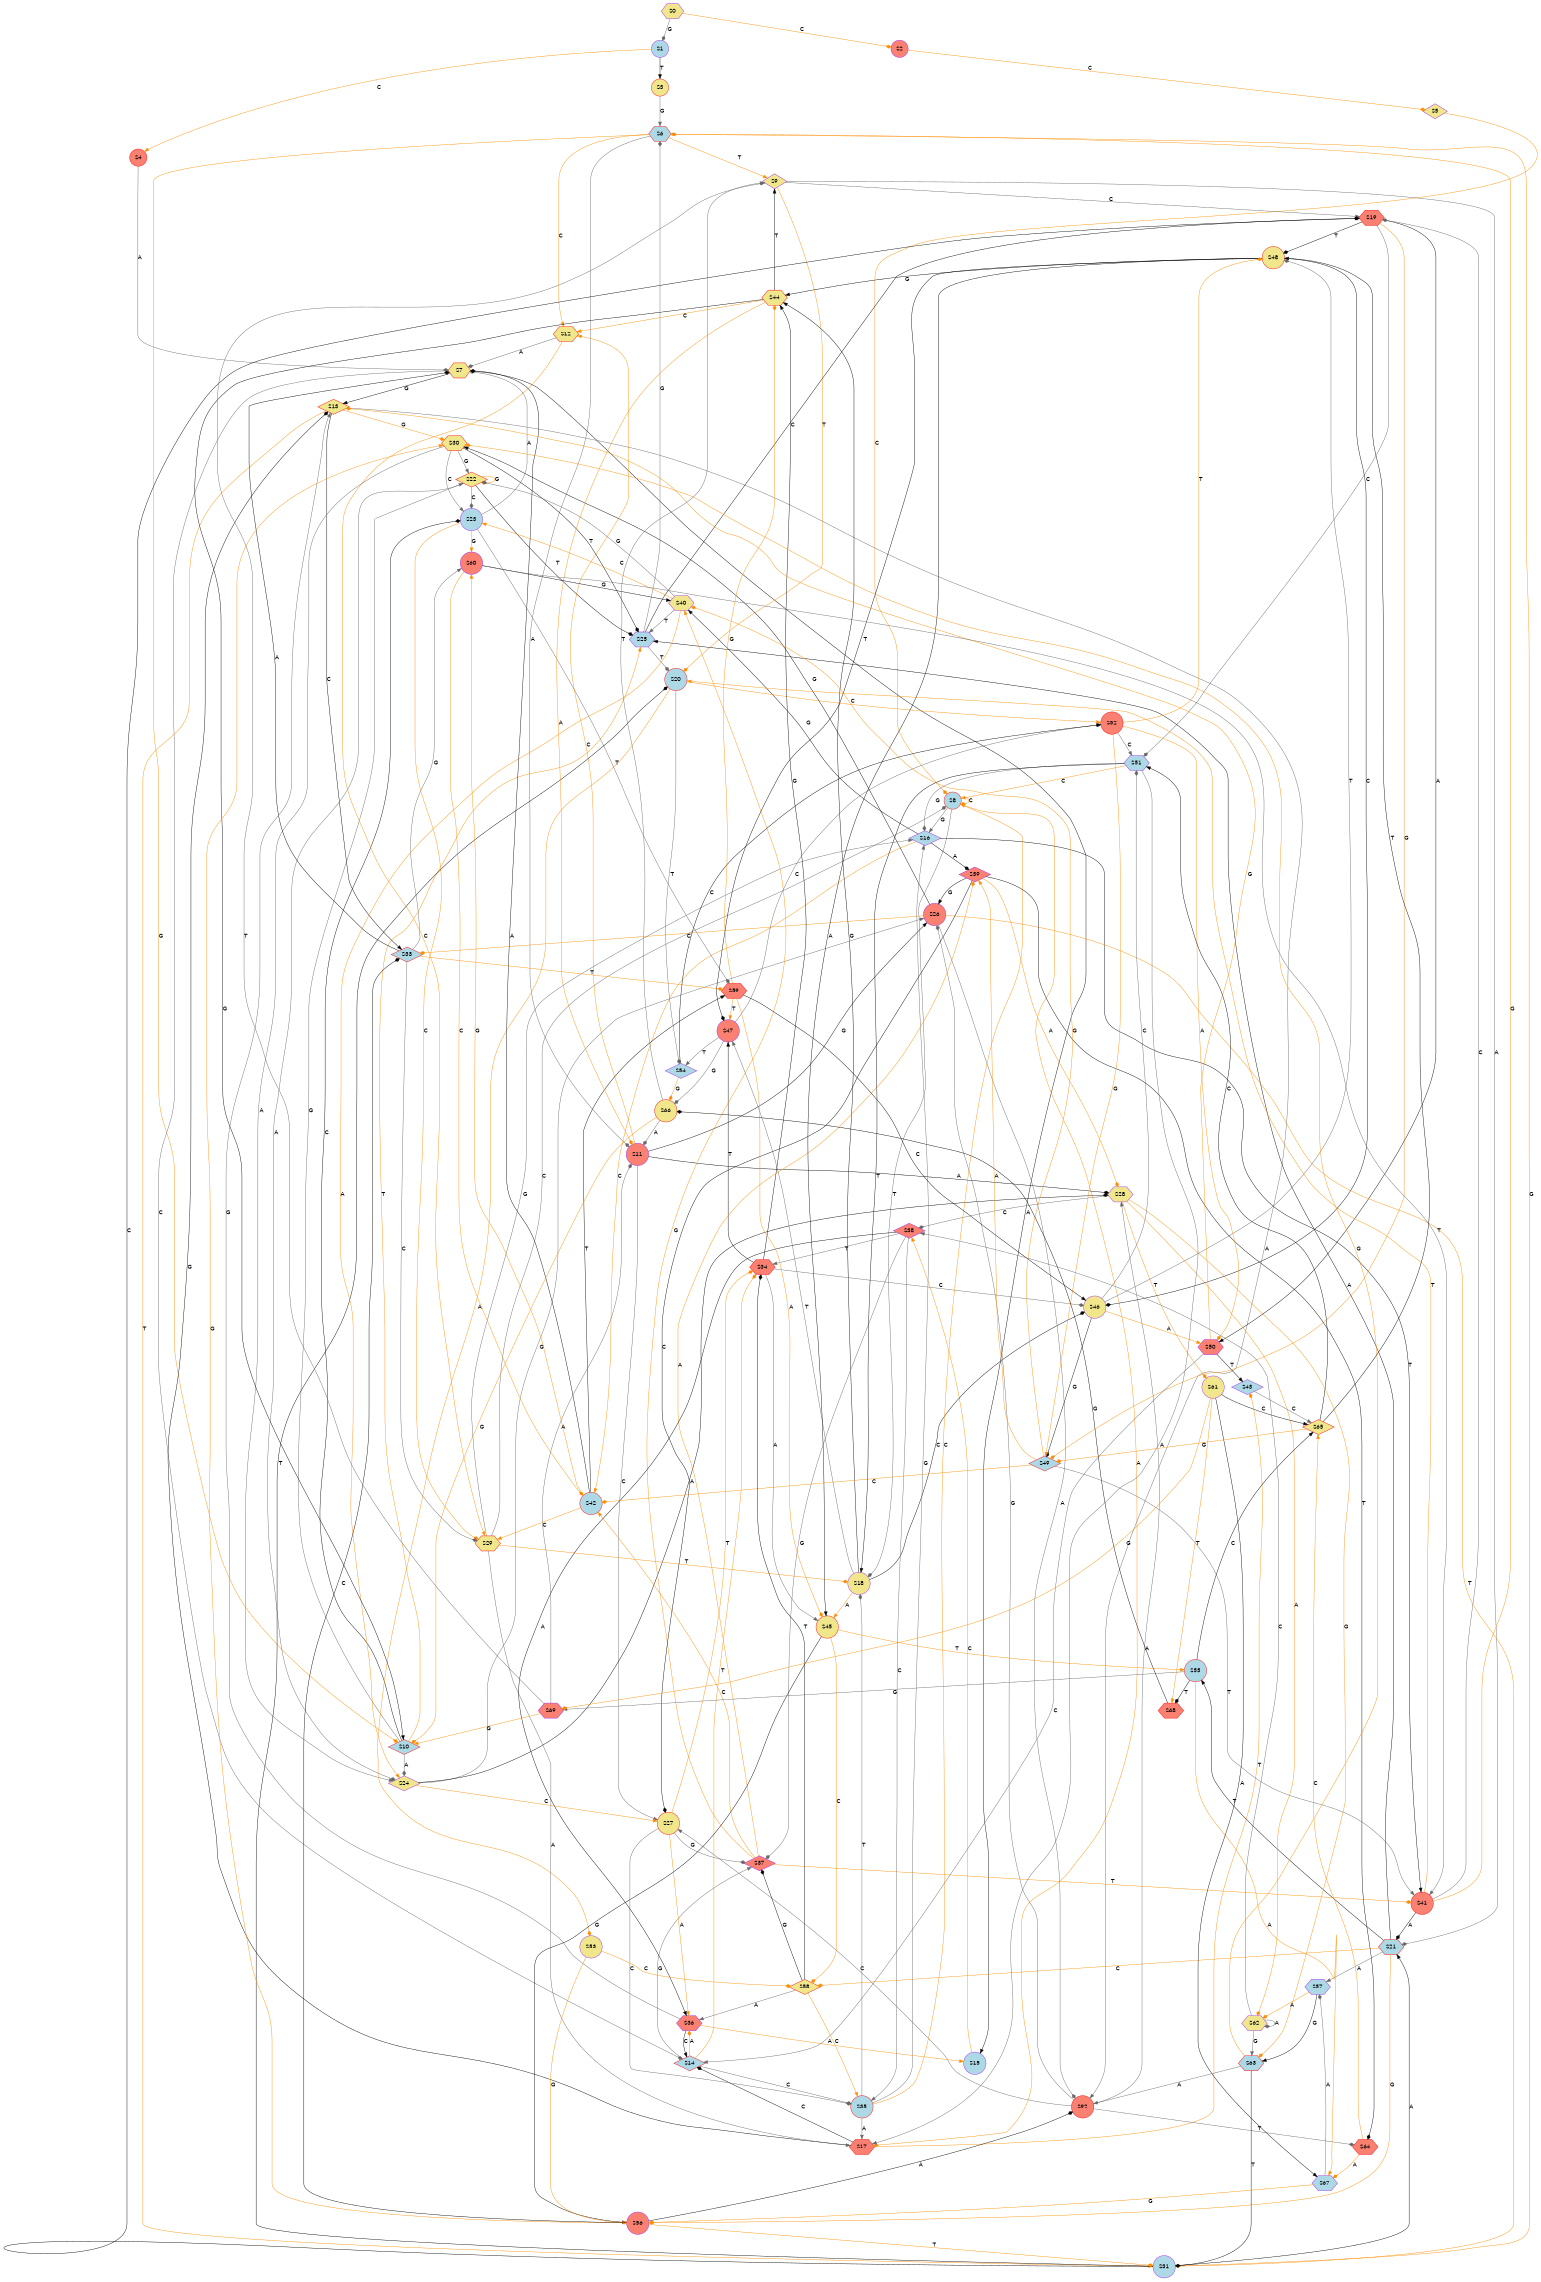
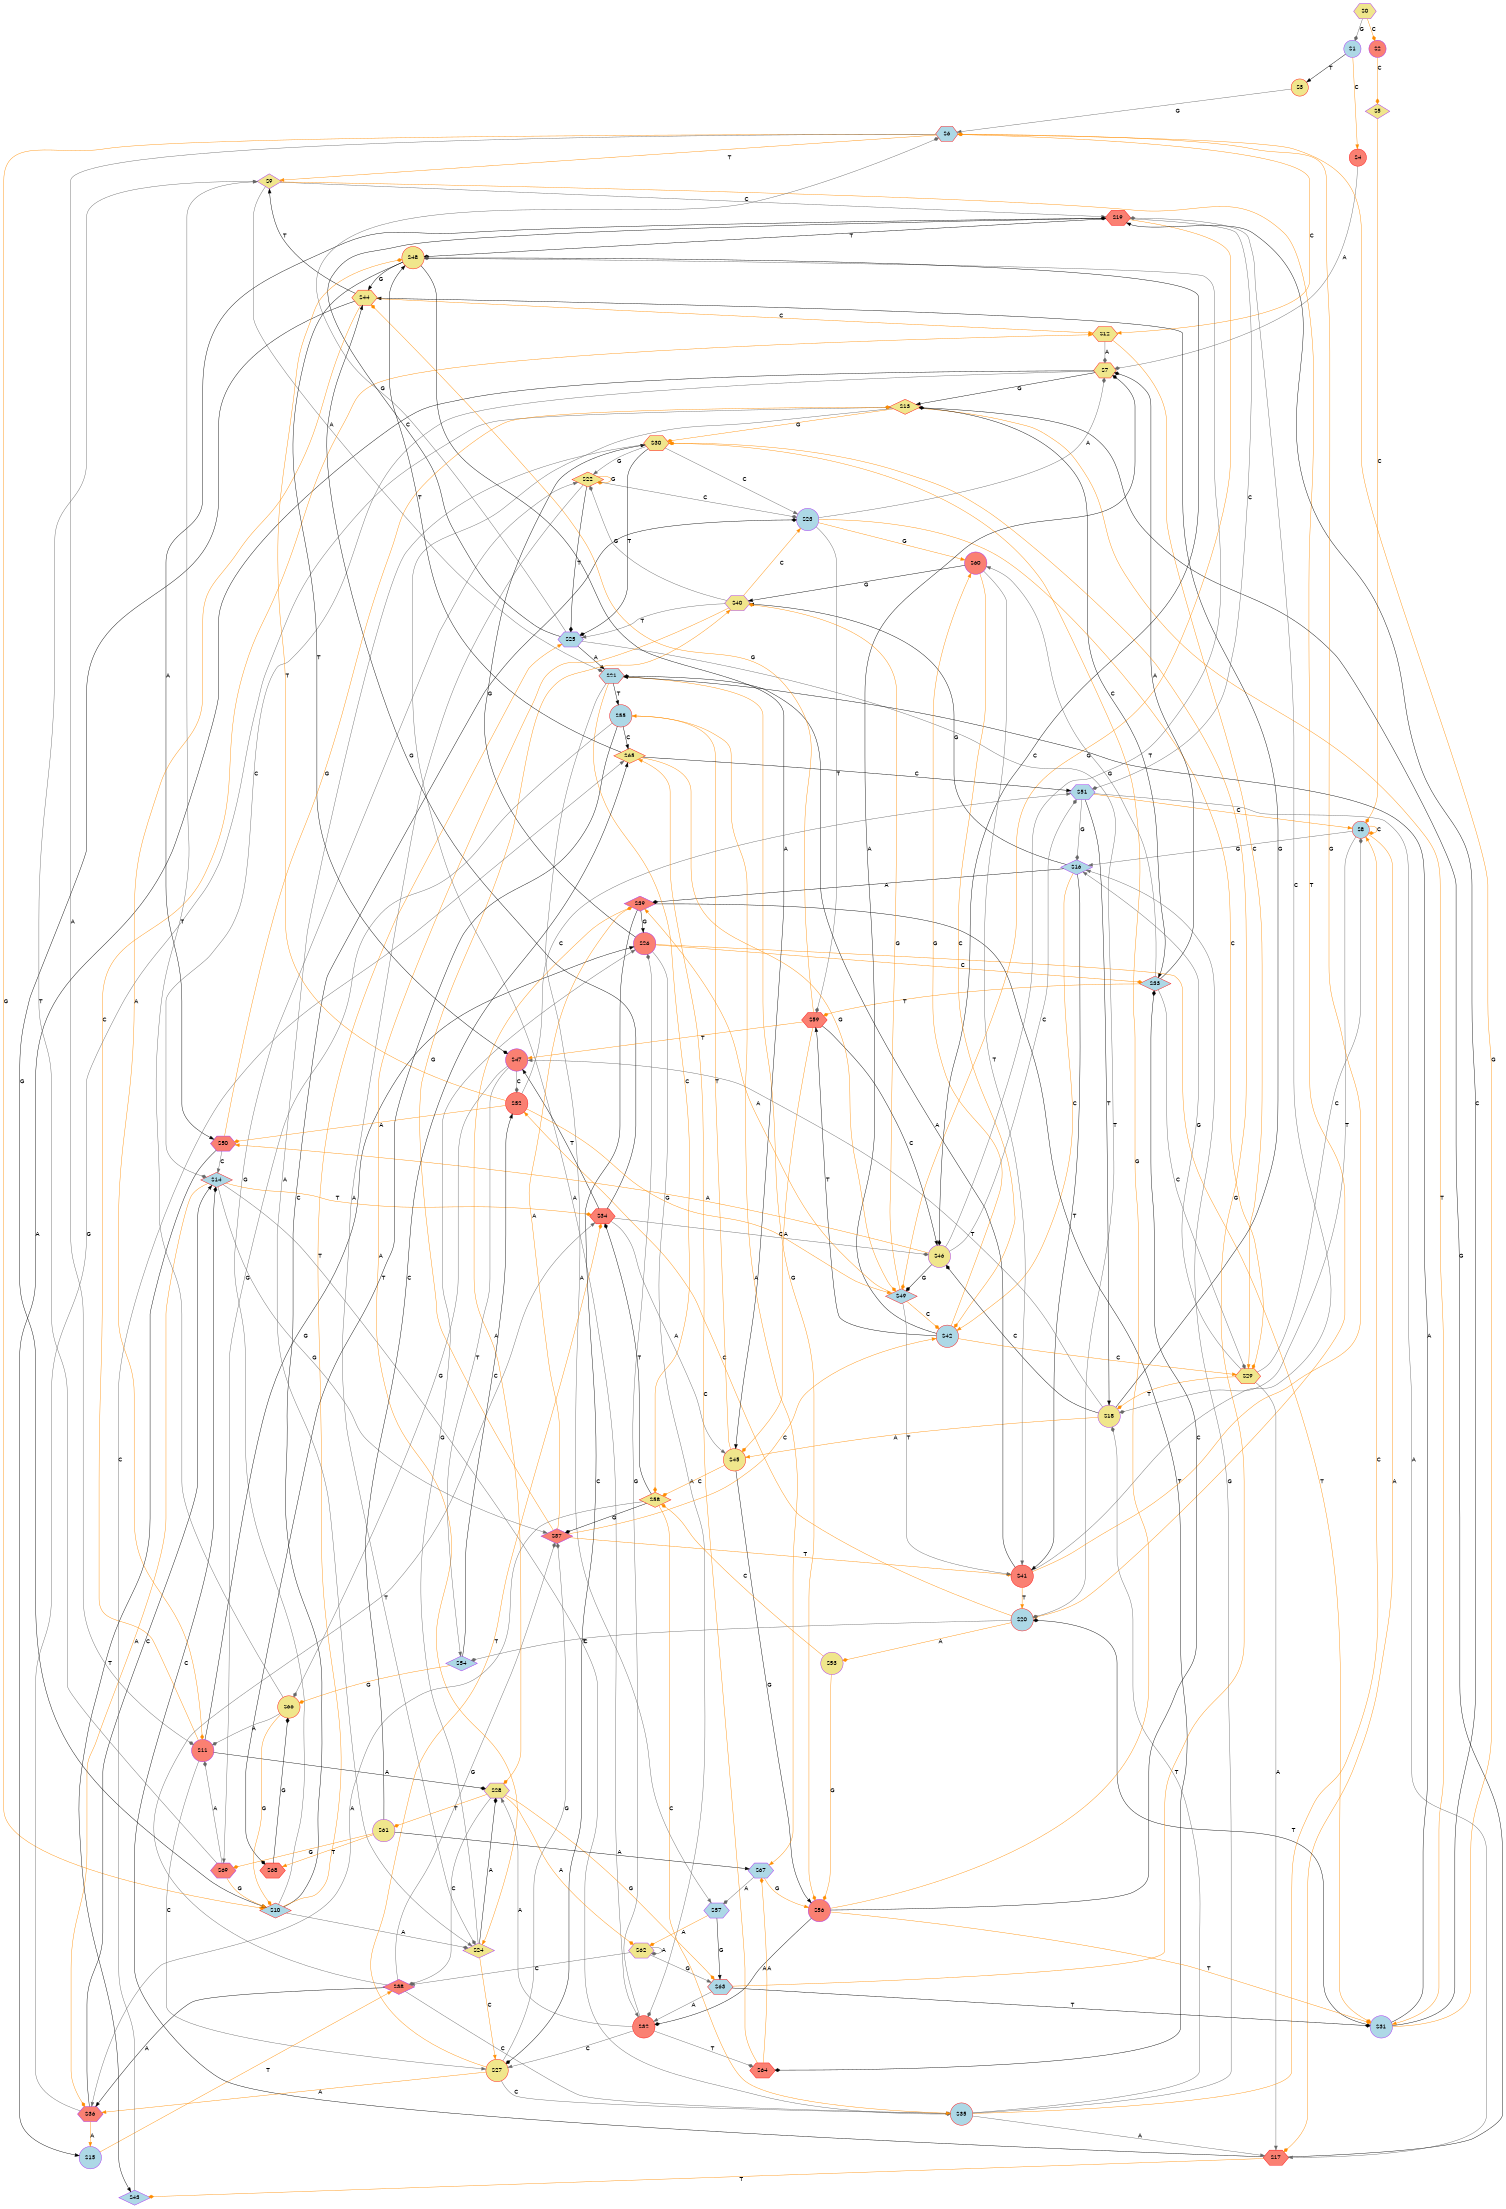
(1258, 1071) -> (589, 656)
(970, 1649) -> (268, 2070)
(1083, 2107) -> (644, 2027)
